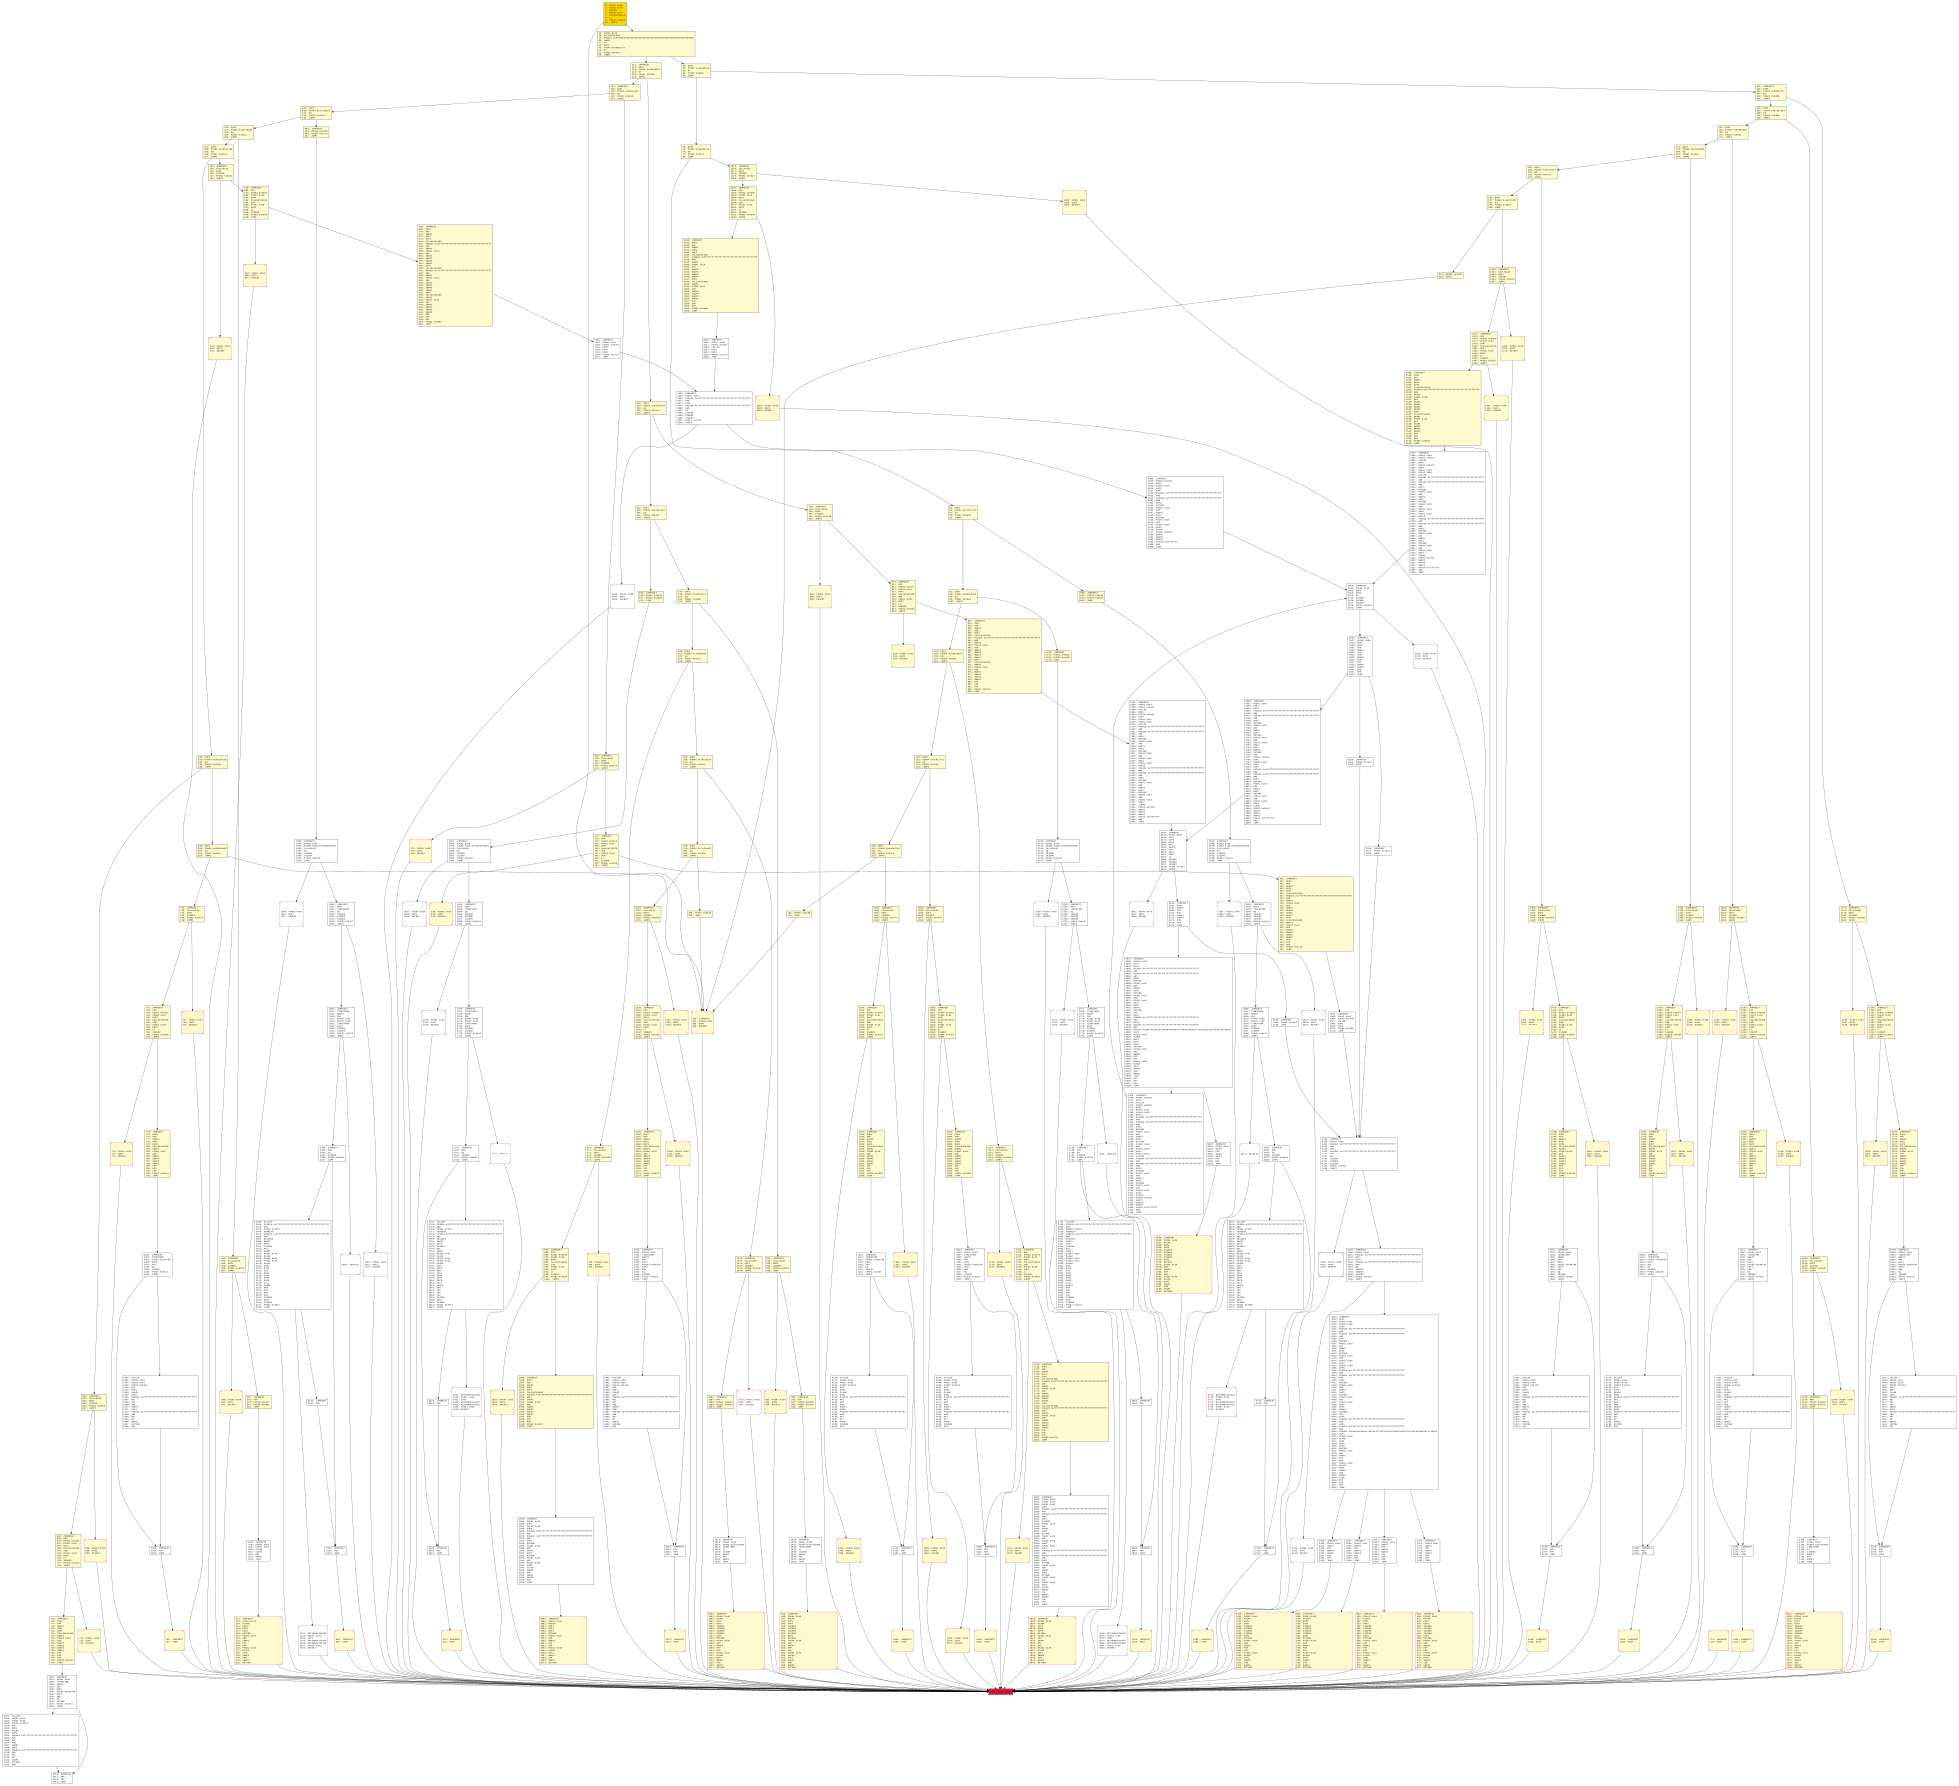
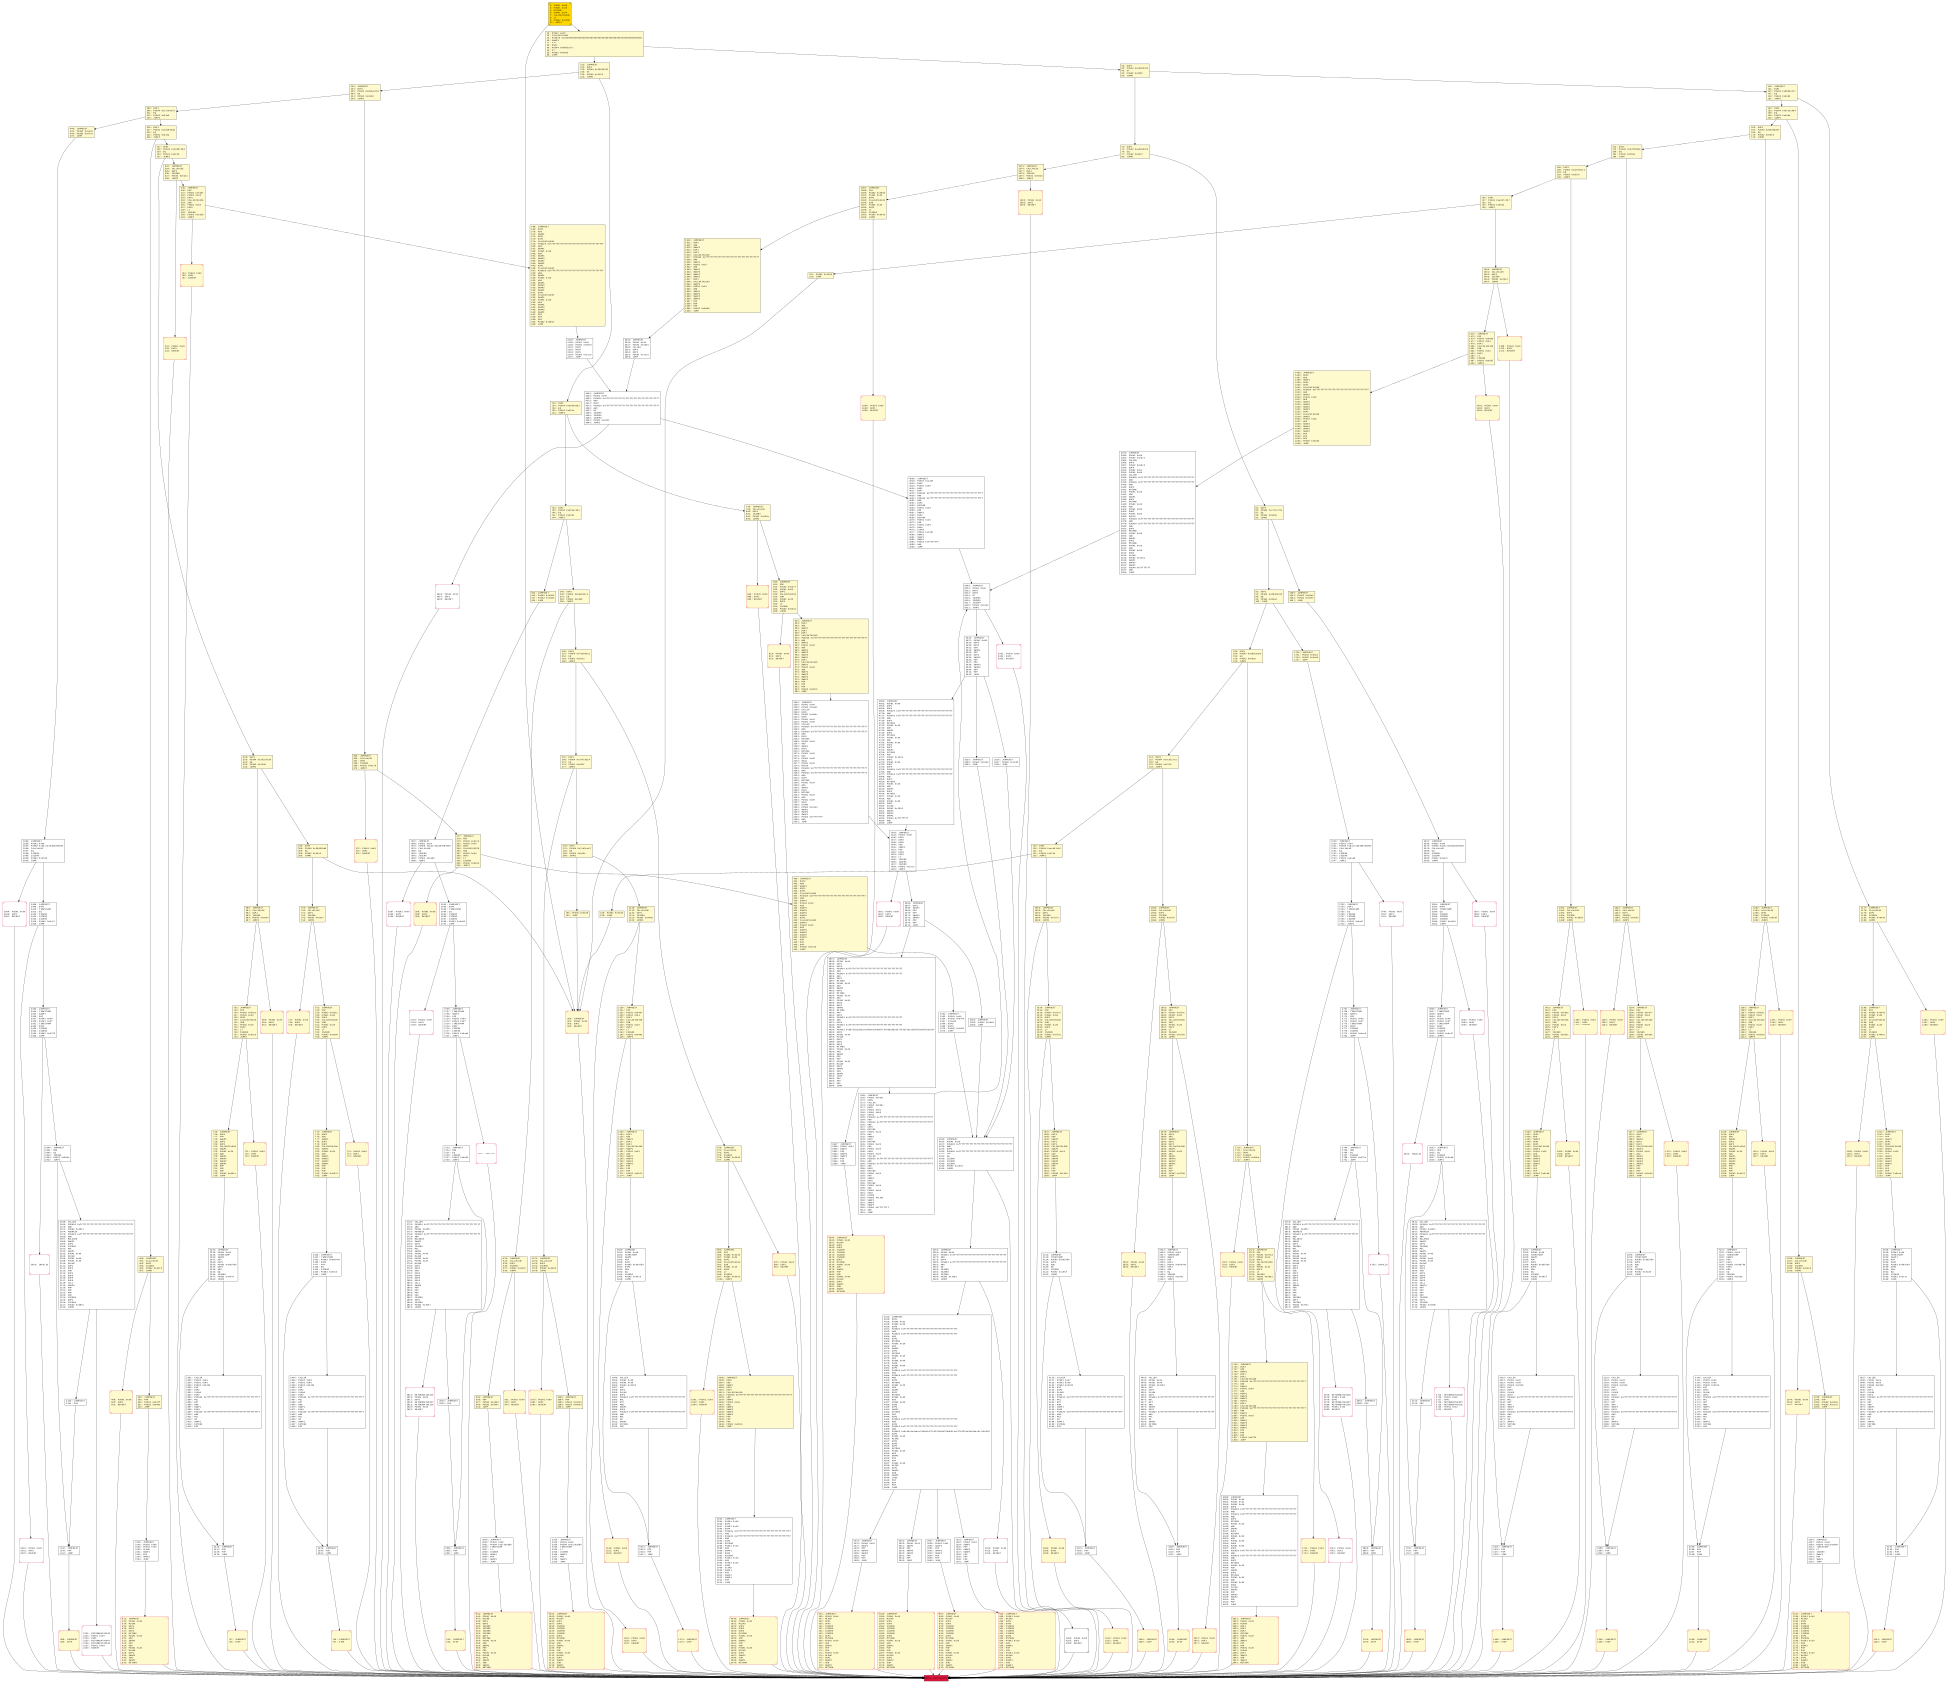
none -> (810, 1234)
(749, 1402) -> (541, 1402)
none -> (230, 1593)
